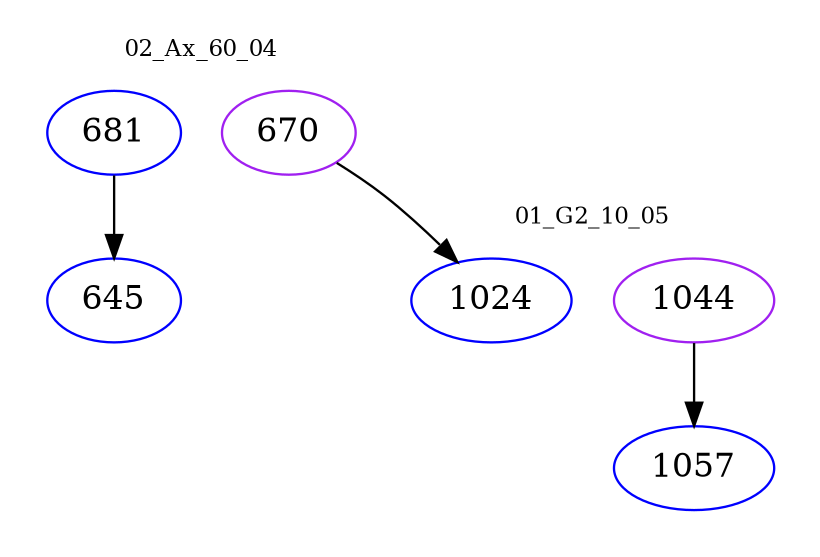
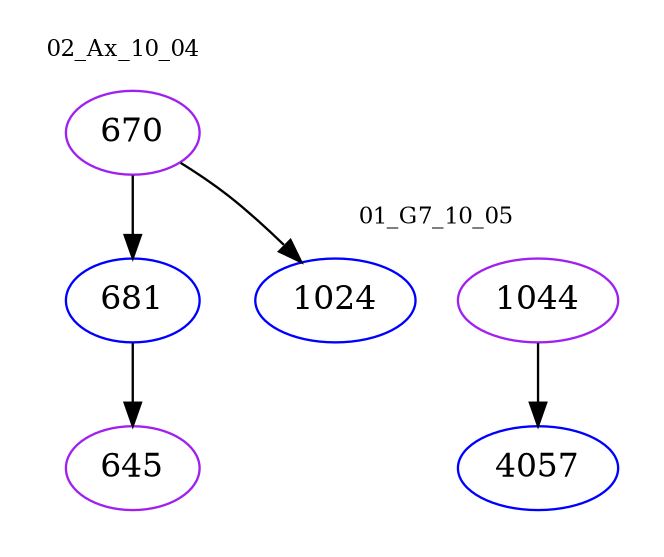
(201, 50) -> (123, 50)
none -> (133, 205)
(593, 218) -> (437, 218)
(114, 300) -> (133, 468)
(694, 468) -> (538, 468)
